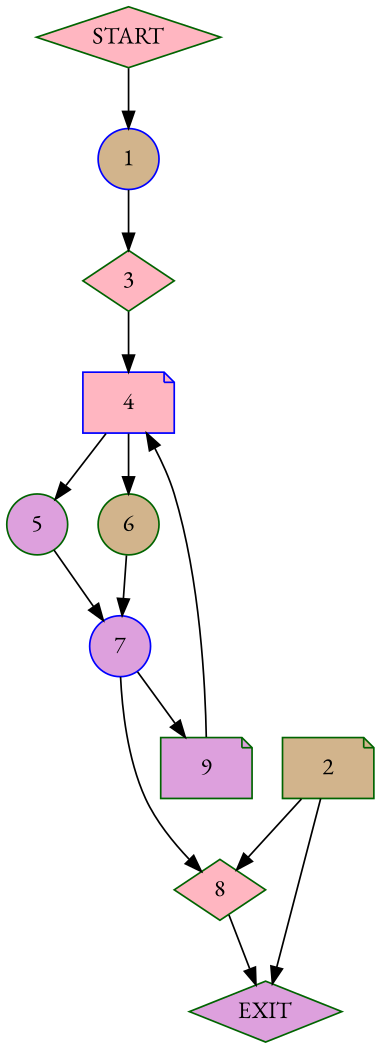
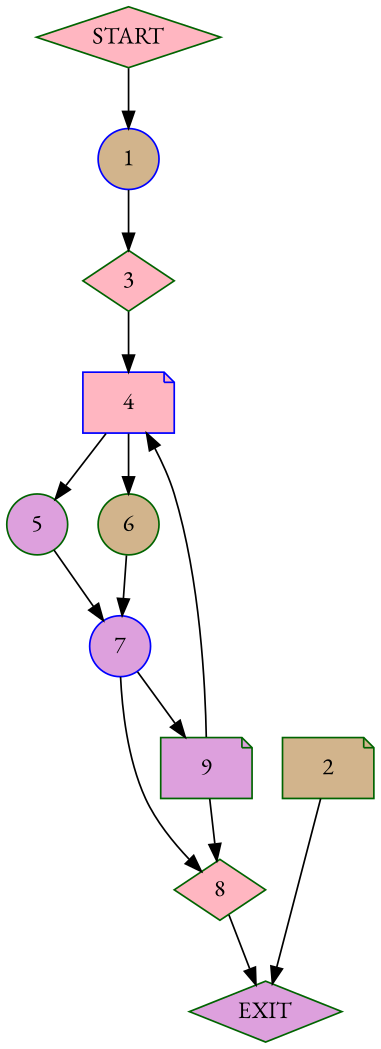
(275, 828) -> (212, 821)
